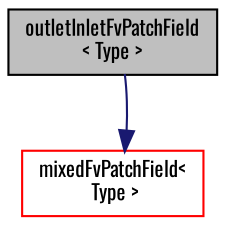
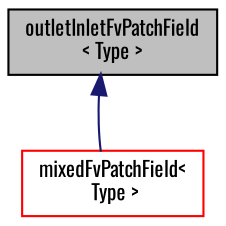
(127, 102) -> (99, 123)
